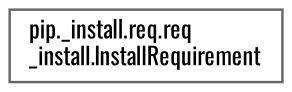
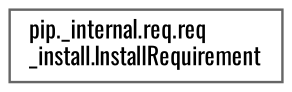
(146, 46) -> (146, 46)
